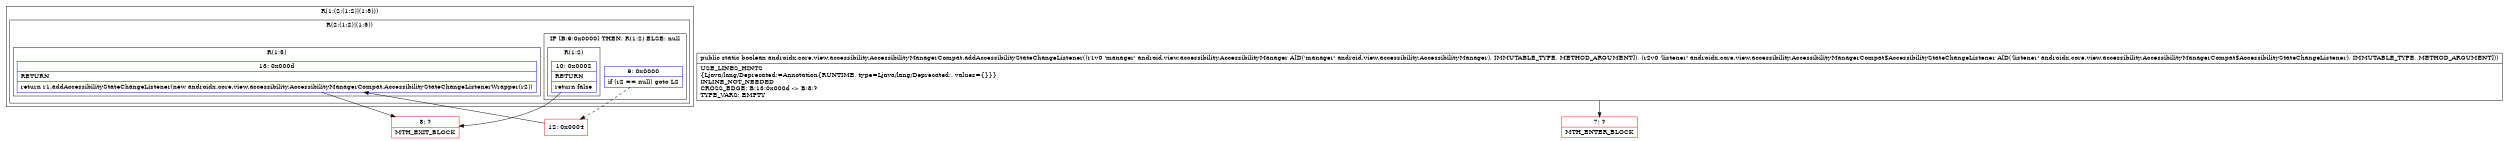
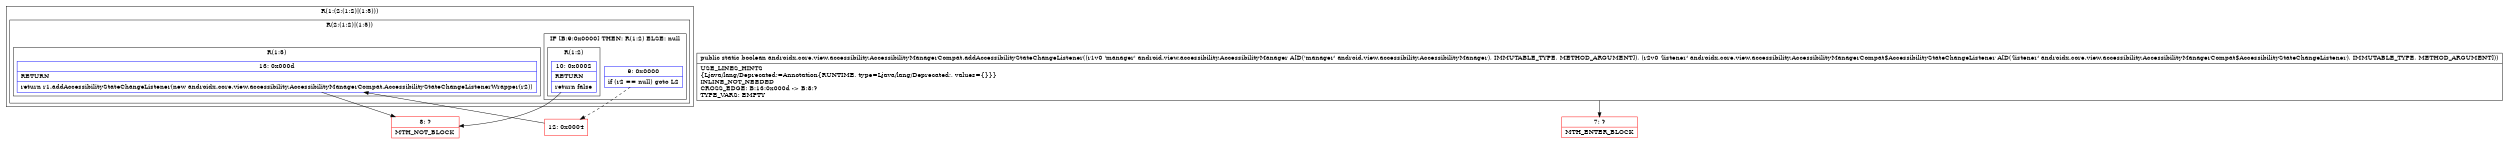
(425, 132) -> (425, 132)
